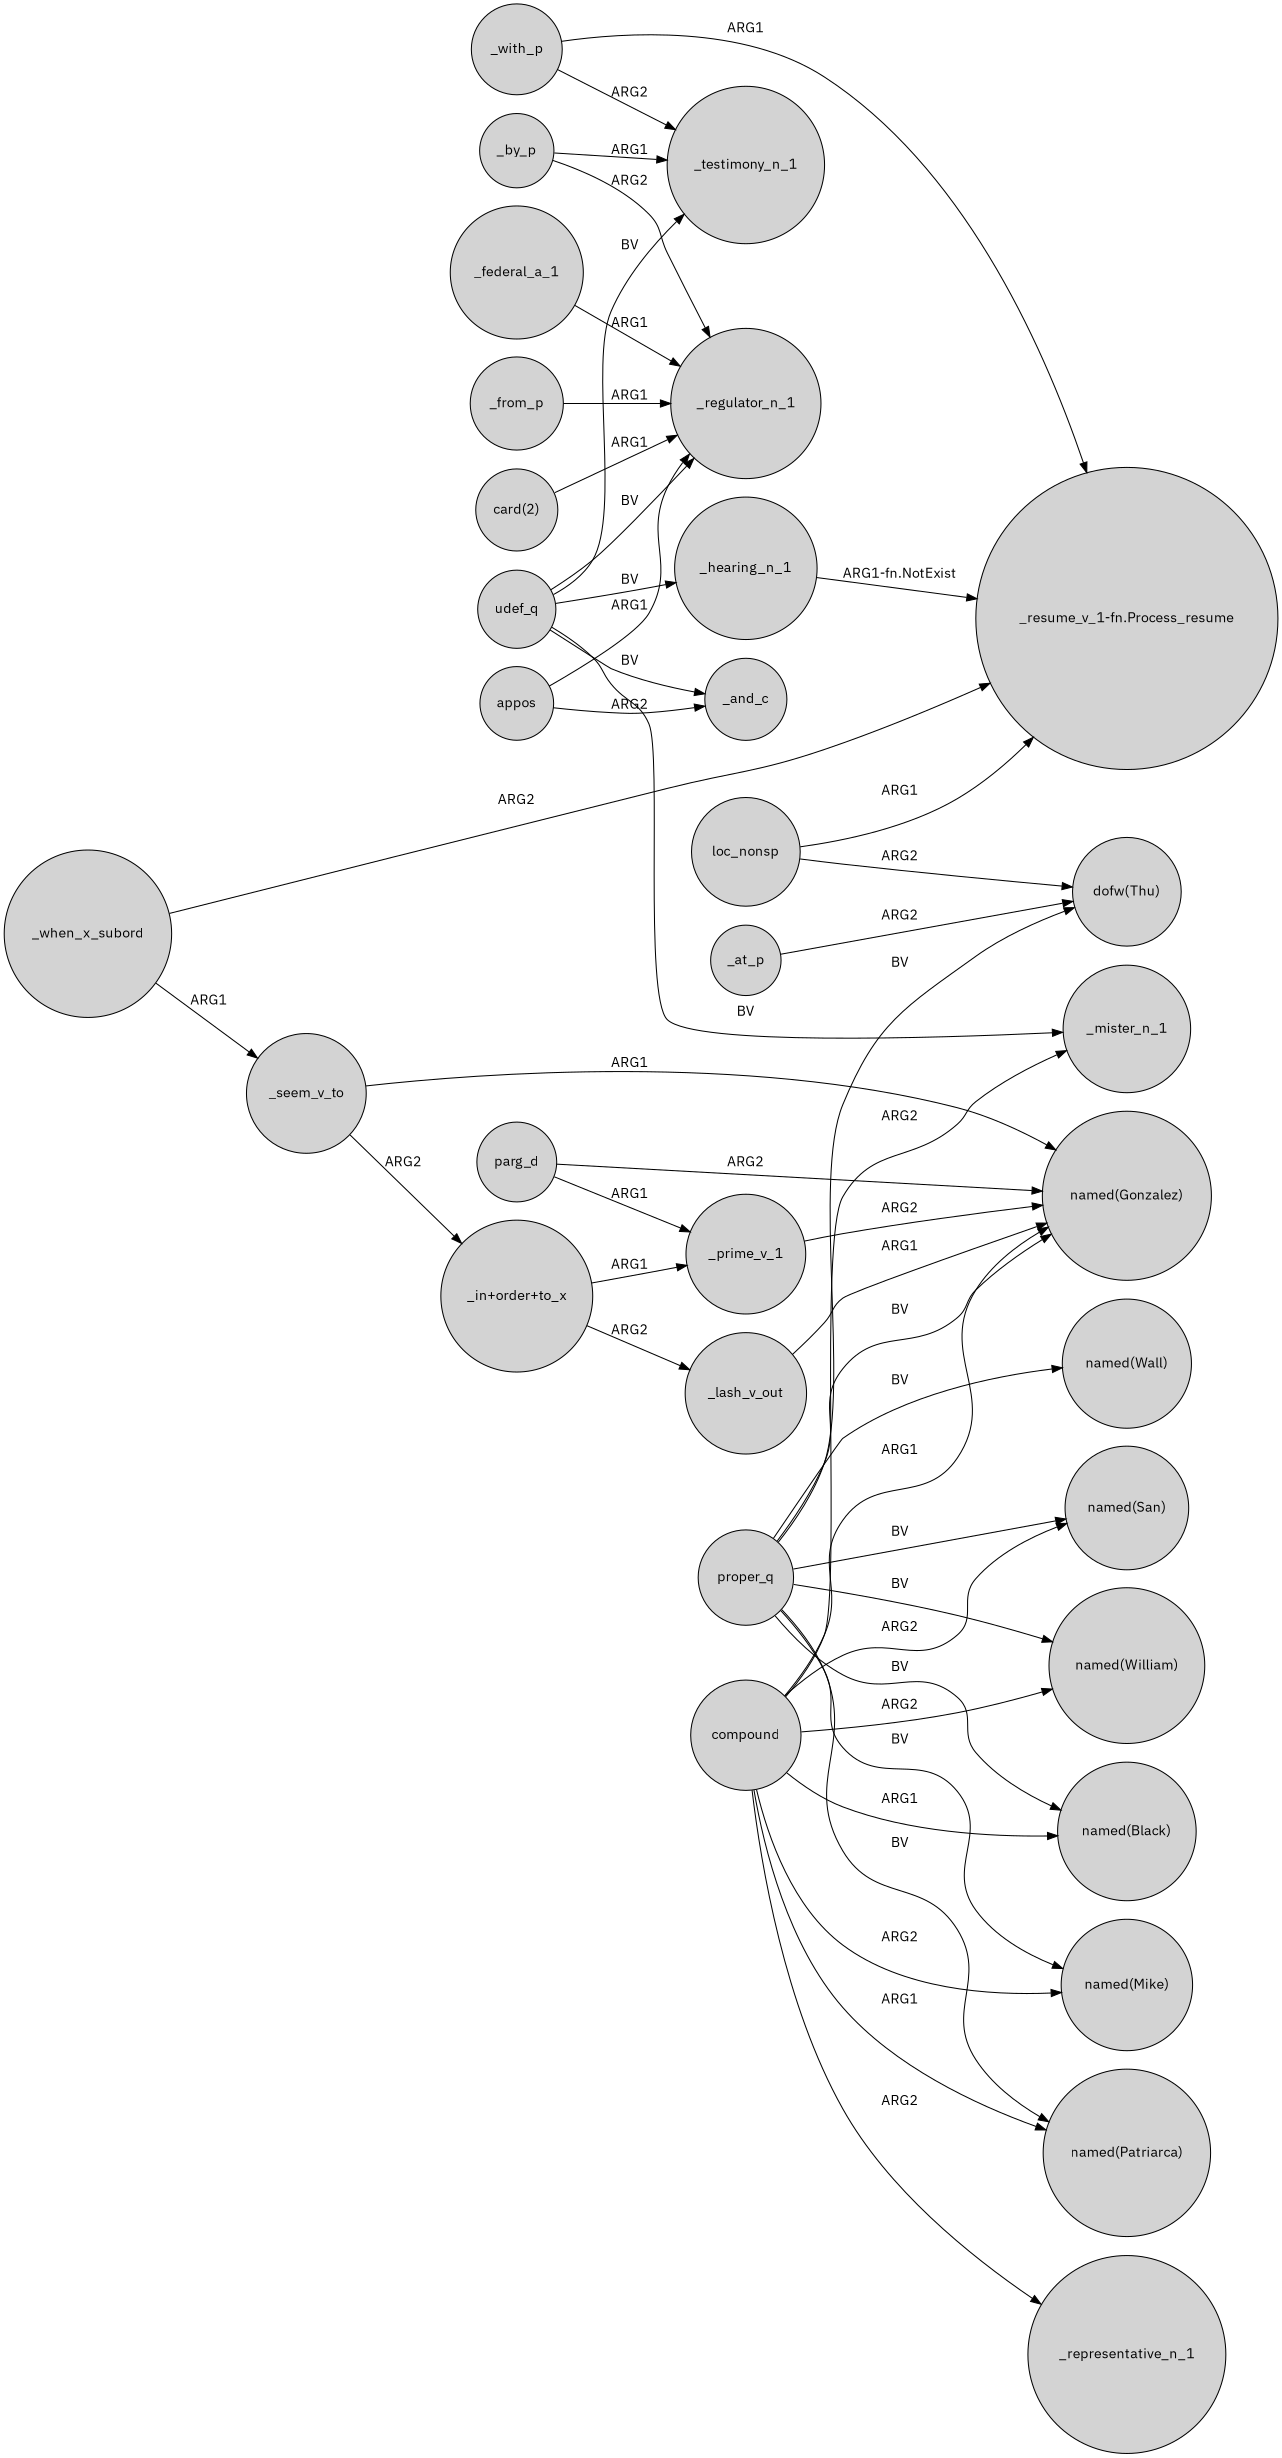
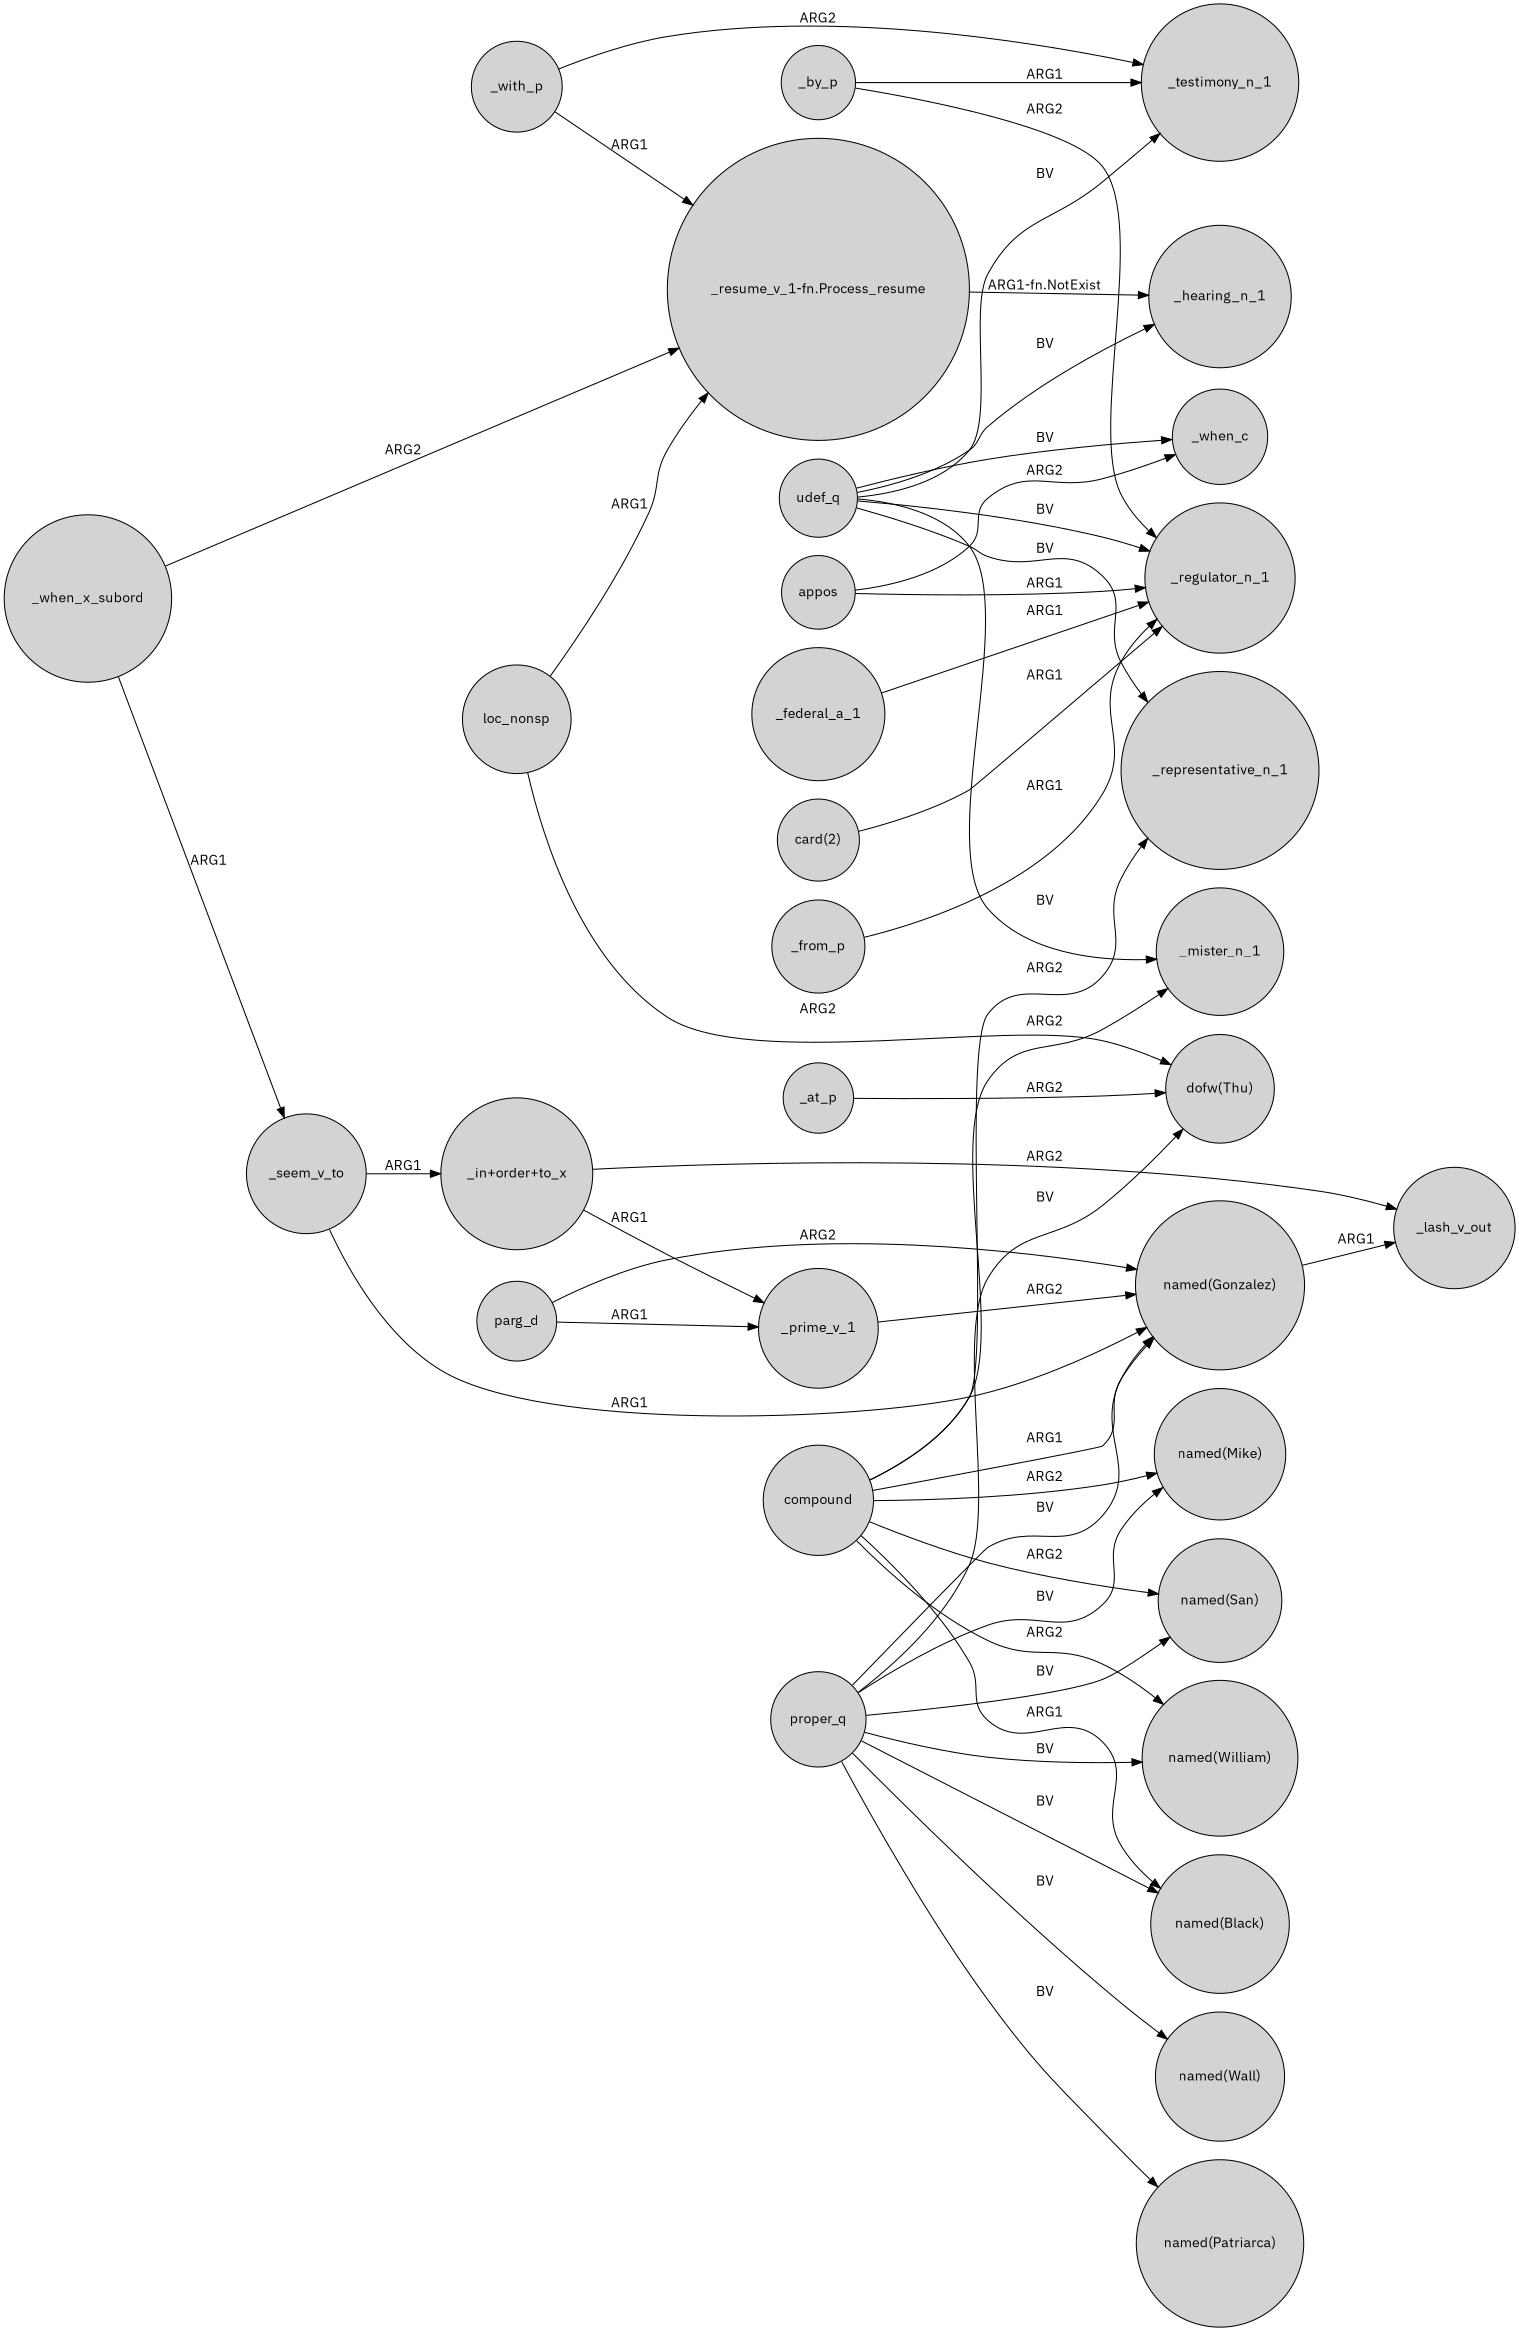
none -> (1041, 560)
(892, 587) -> (1054, 294)
(746, 699) -> (1220, 437)
(404, 1163) -> (404, 1166)
(904, 1274) -> (1344, 1255)
(840, 2004) -> none
